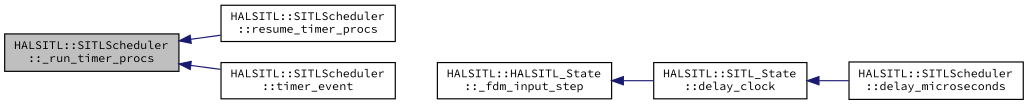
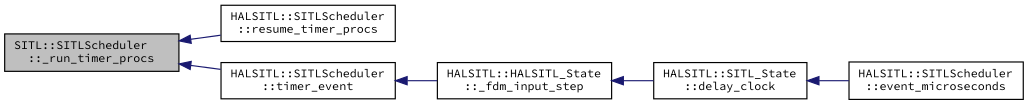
(92, 53) -> (92, 53)
none -> (422, 81)
(936, 81) -> (936, 81)
